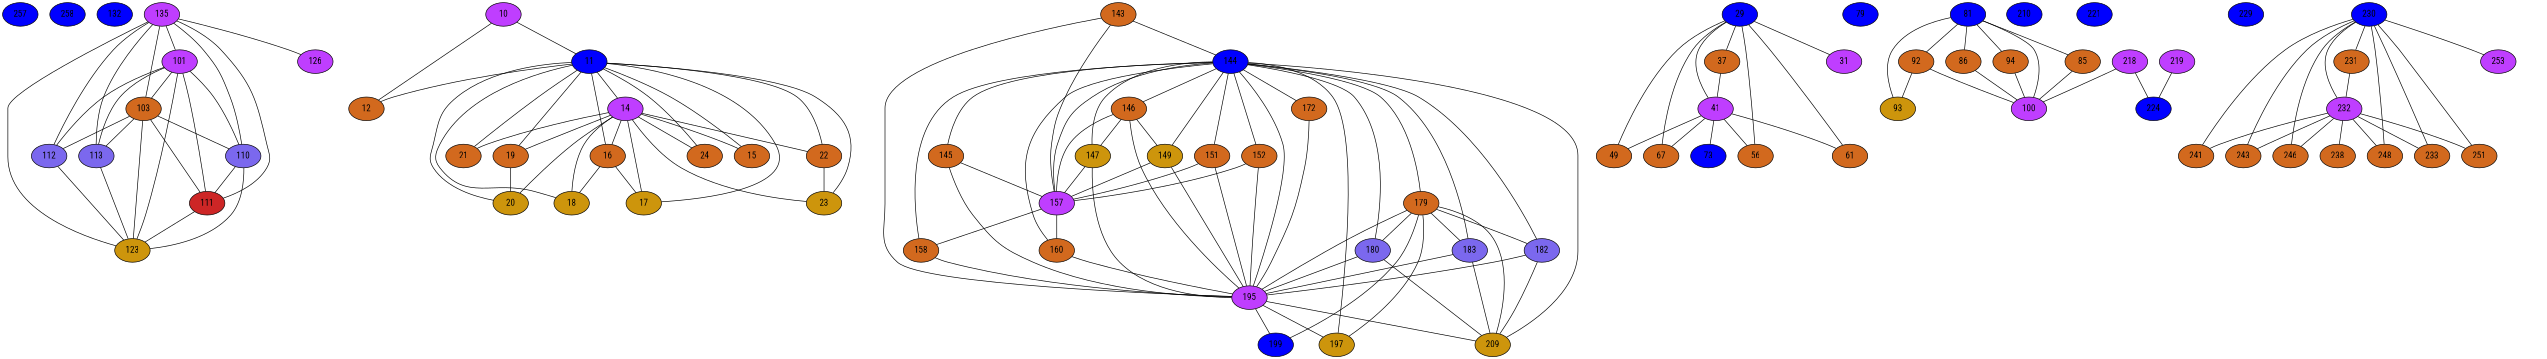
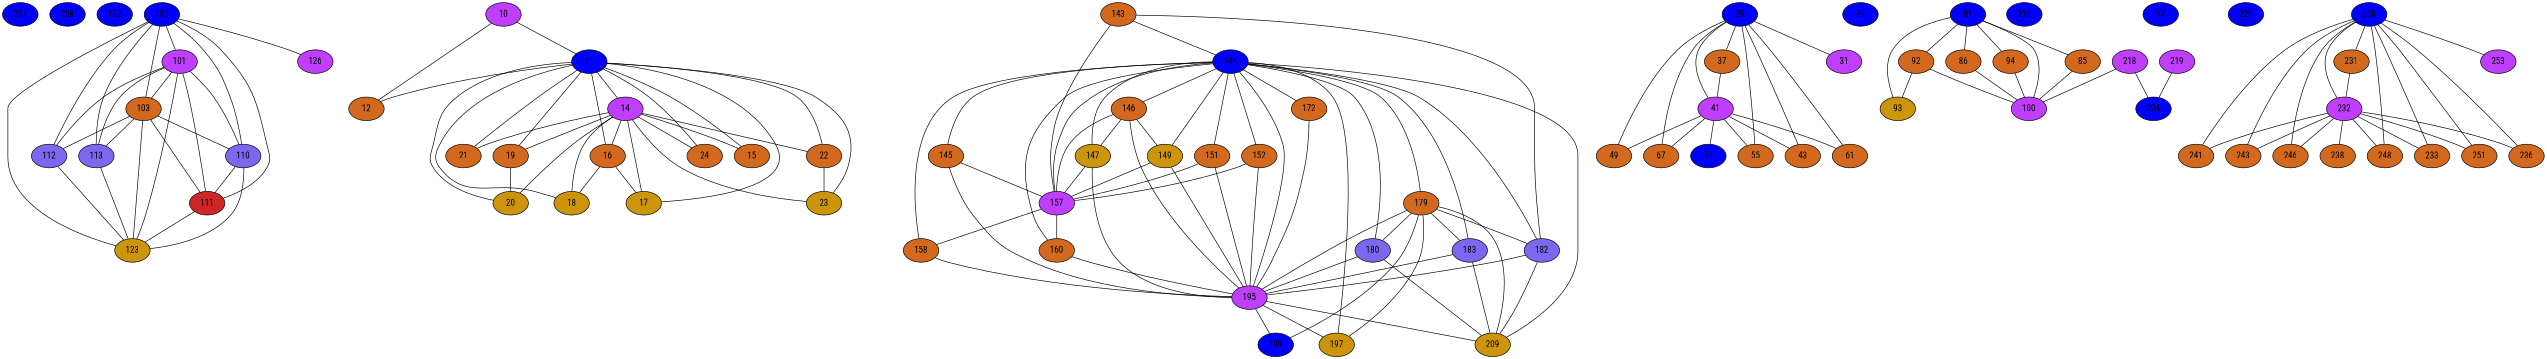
(162, 14) -> (162, 14)
(2094, 14) -> none
none -> (2161, 14)
(1756, 156) -> (1756, 156)
none -> (1803, 156)
none -> (2527, 156)
(884, 235) -> (1413, 40)
